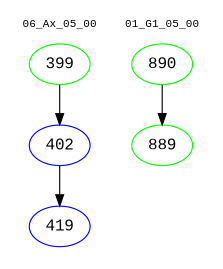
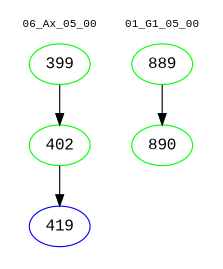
(162, 99) -> (162, 99)
(60, 145) -> (60, 145)
